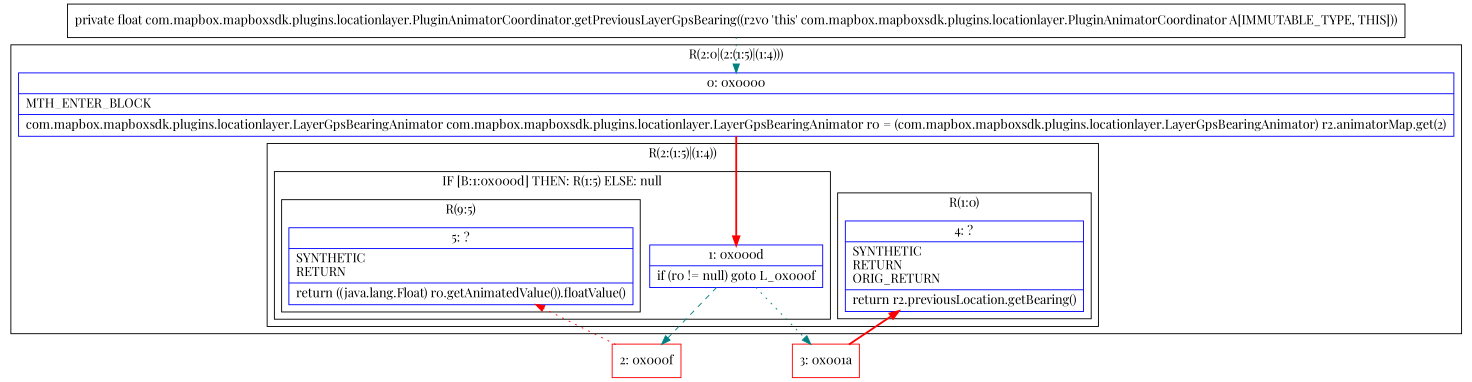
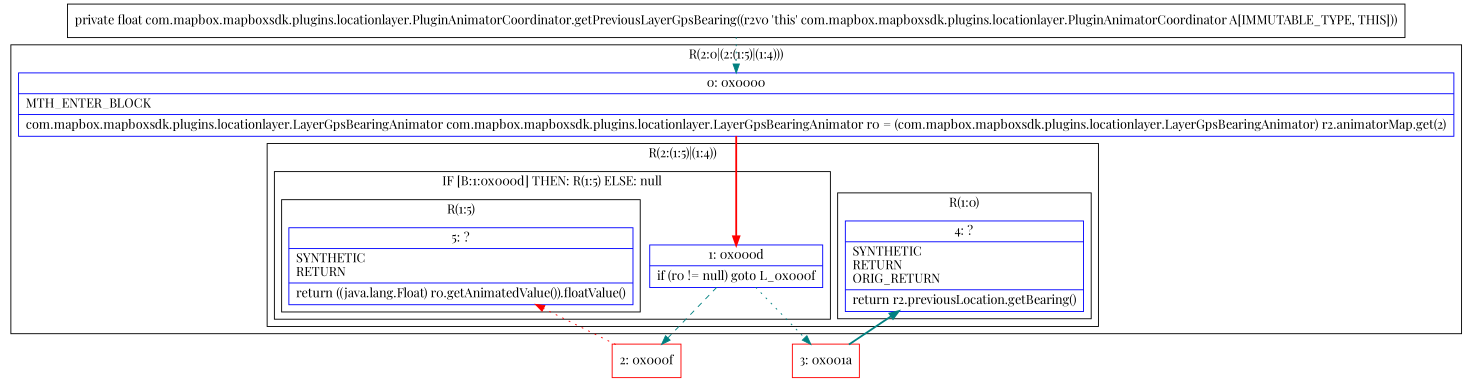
(461, 210) -> (461, 210)
(870, 330) -> (870, 330)
